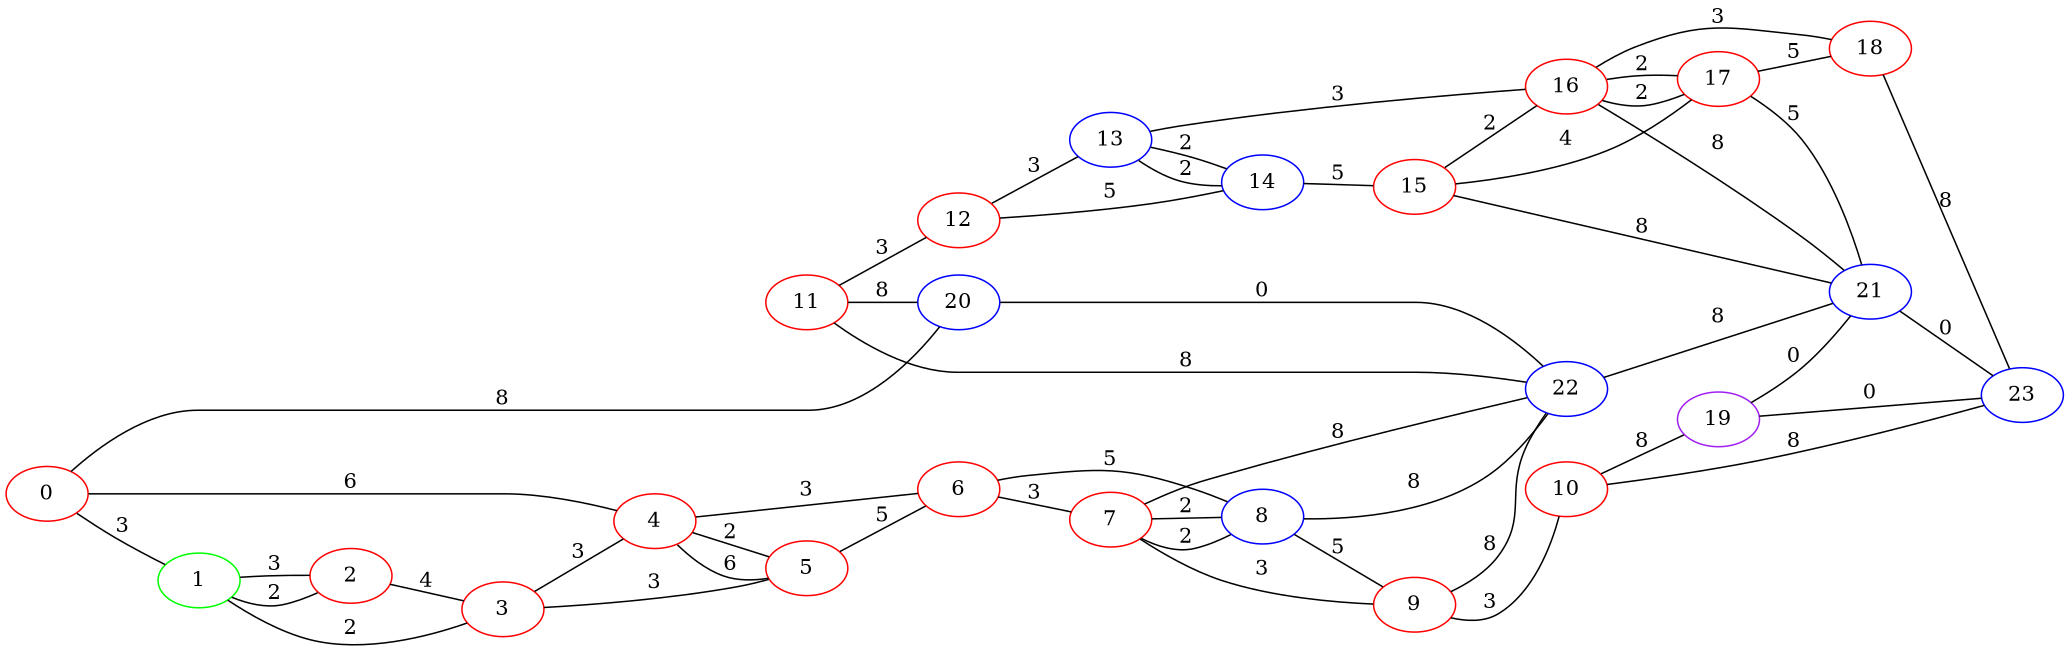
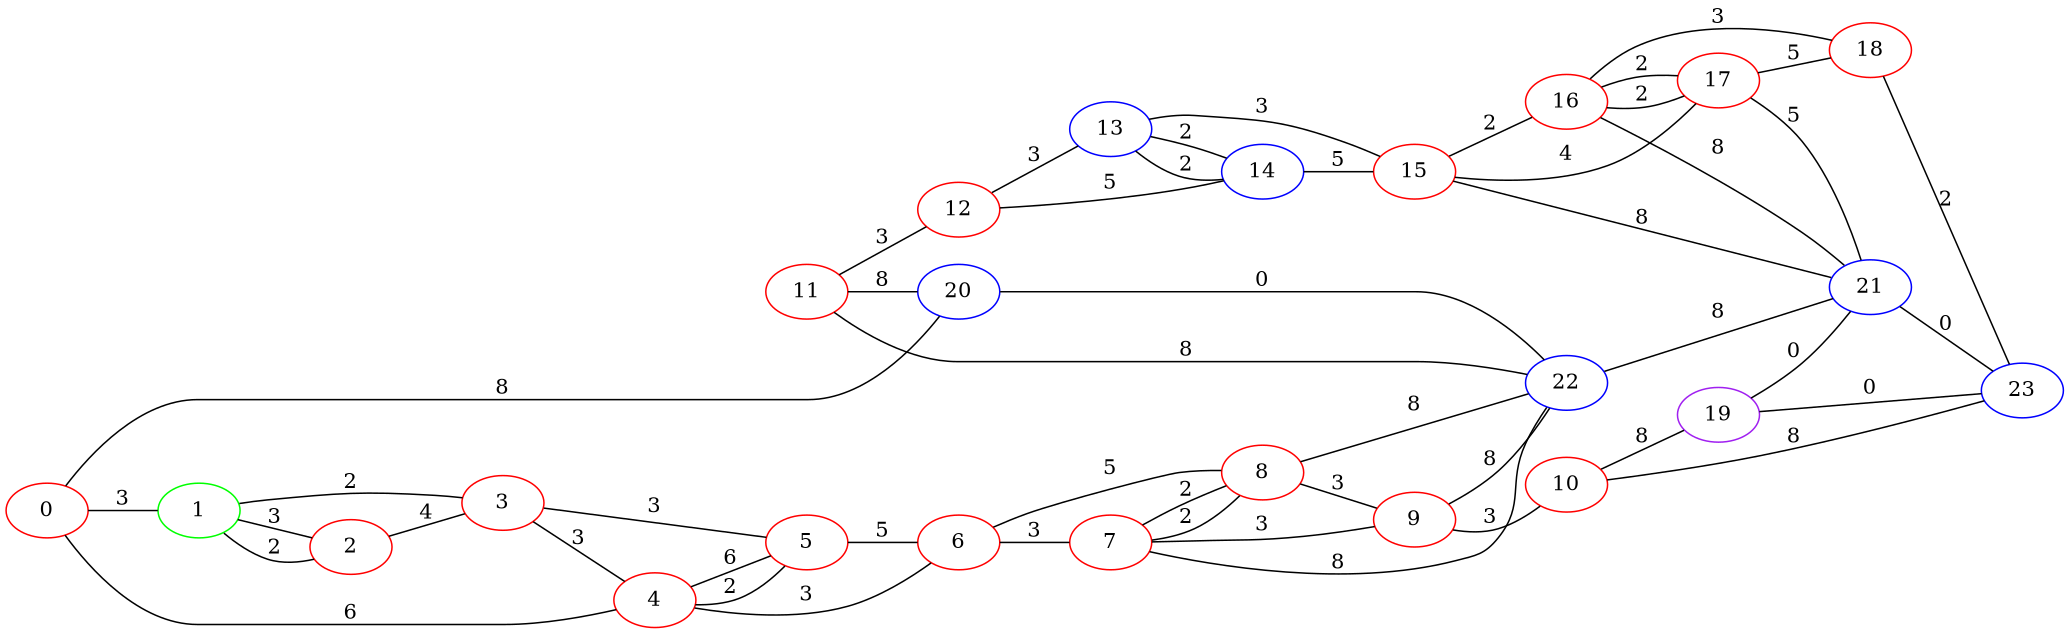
(1337, 106) -> (1267, 122)
(1946, 201) -> (1946, 200)
(1263, 517) -> (1263, 473)
(1339, 548) -> (1339, 484)
